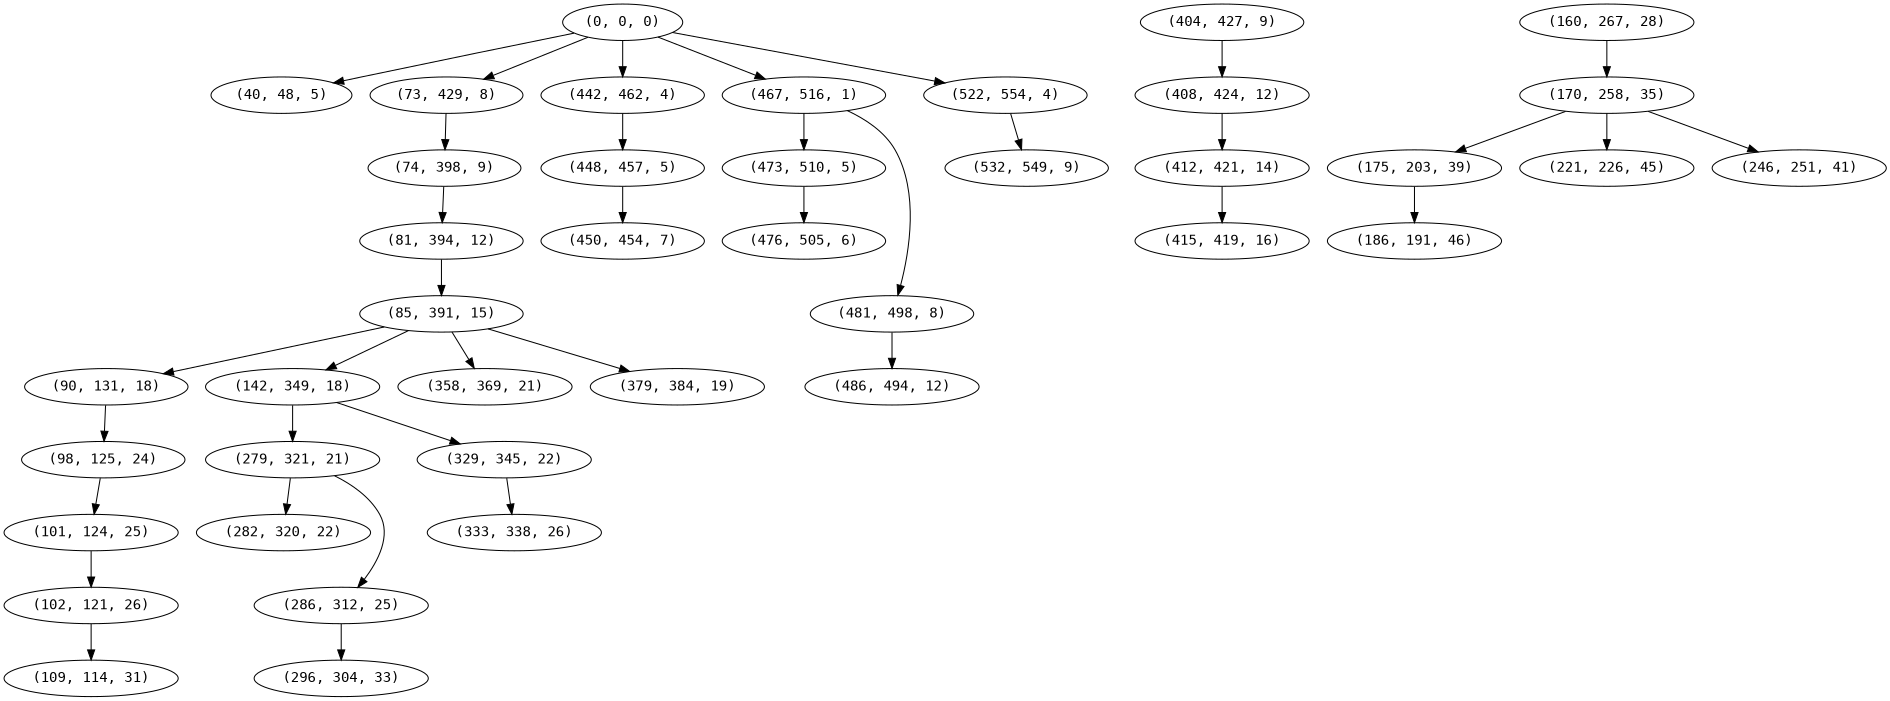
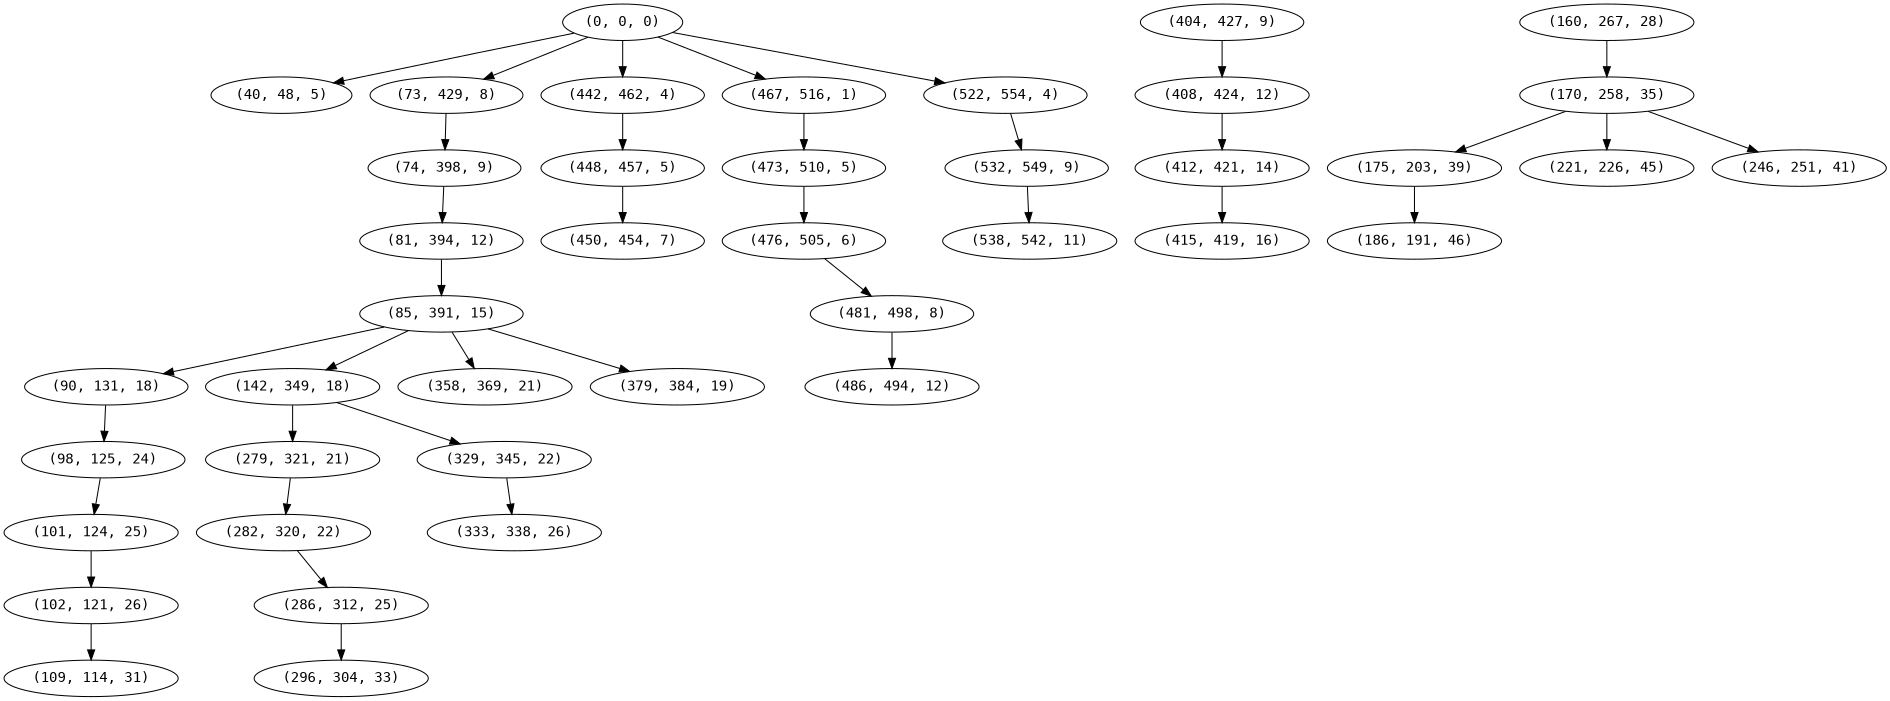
(908, 186) -> (844, 274)
none -> (1030, 241)
(382, 519) -> (309, 565)
